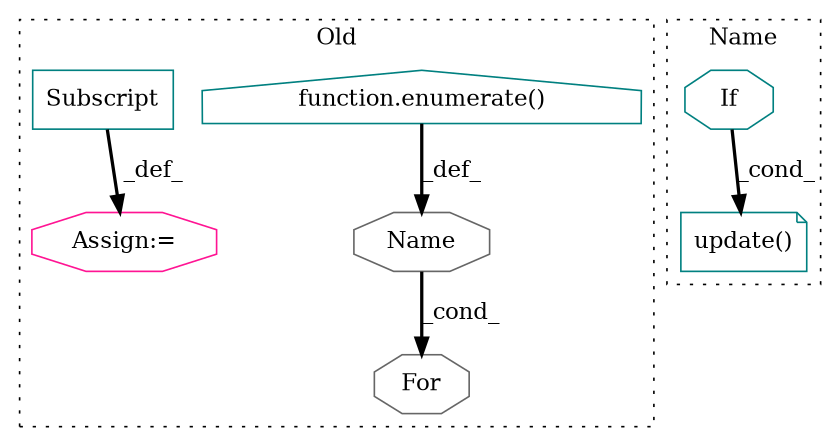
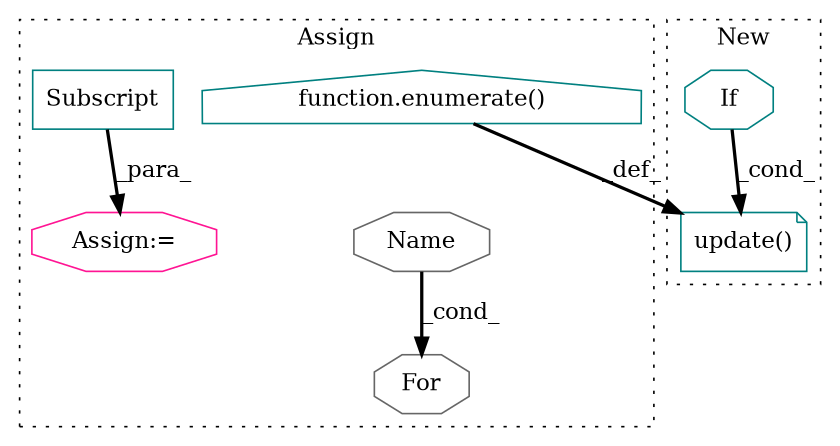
(337, 38) -> (337, 38)
(744, 38) -> (744, 38)
(422, 160) -> (569, 165)
(154, 171) -> (154, 171)
